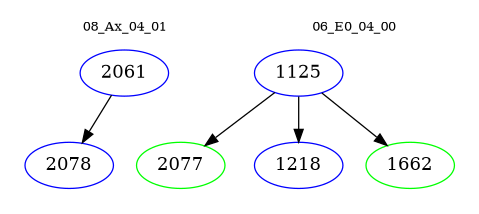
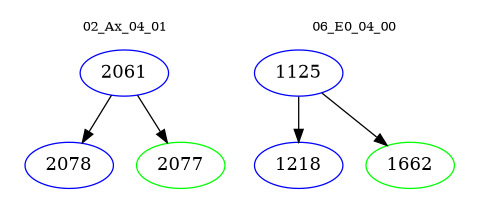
(125, 28) -> (125, 28)
(253, 109) -> (149, 113)
